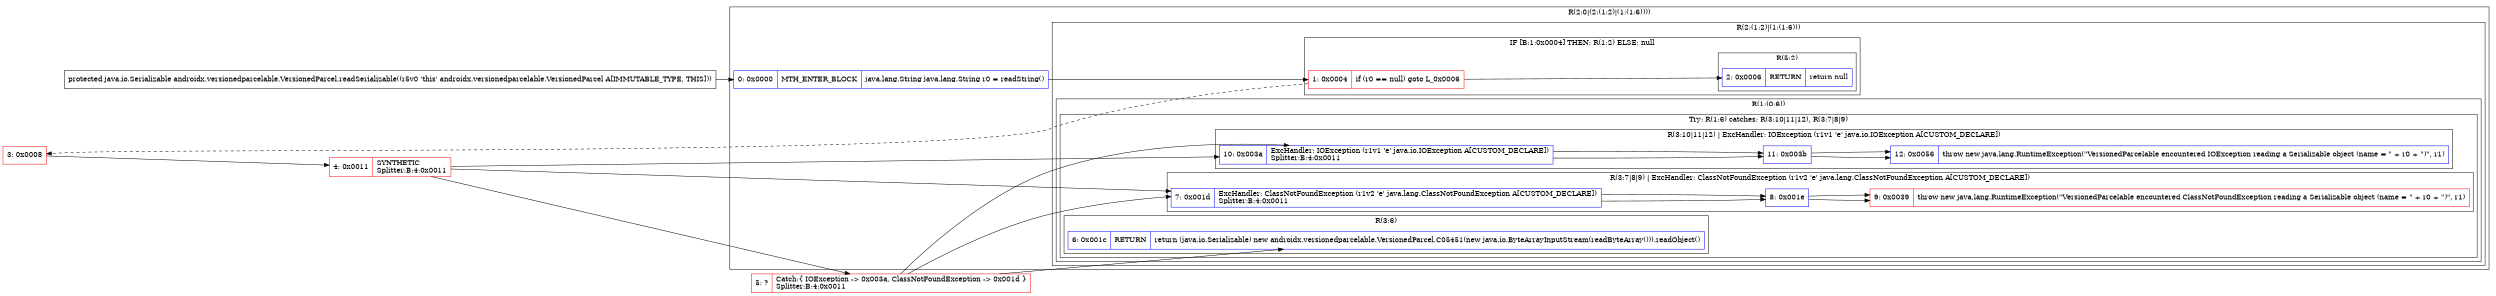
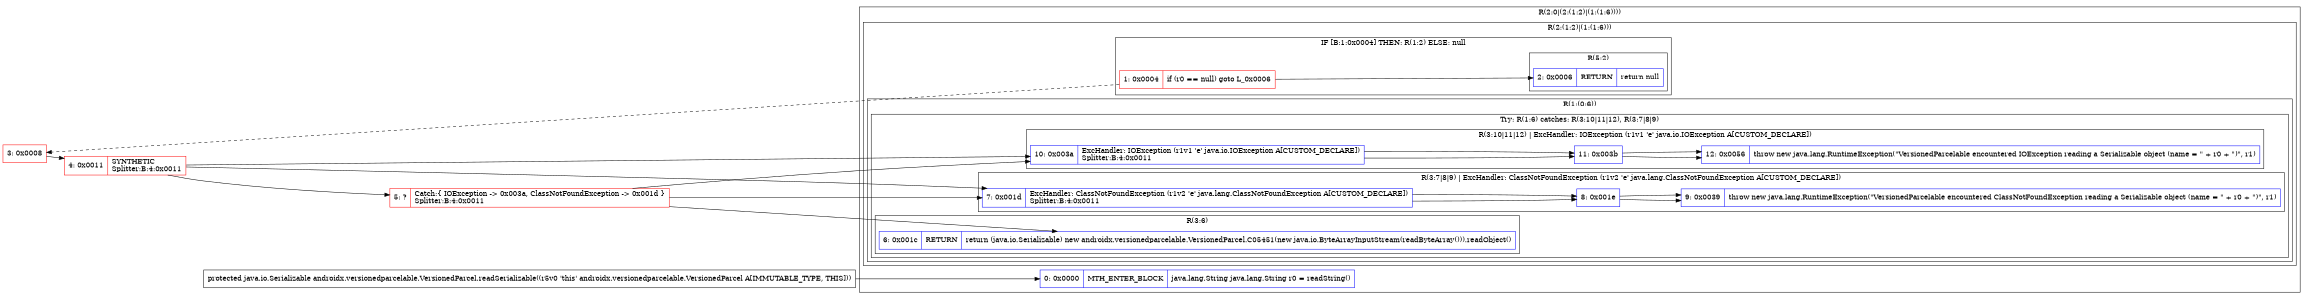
(1176, 80) -> none
(2170, 198) -> (1981, 198)
